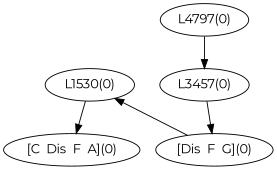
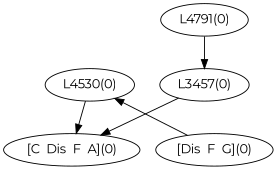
(204, 20) -> (204, 20)
(90, 85) -> (90, 85)
(209, 113) -> (139, 117)
